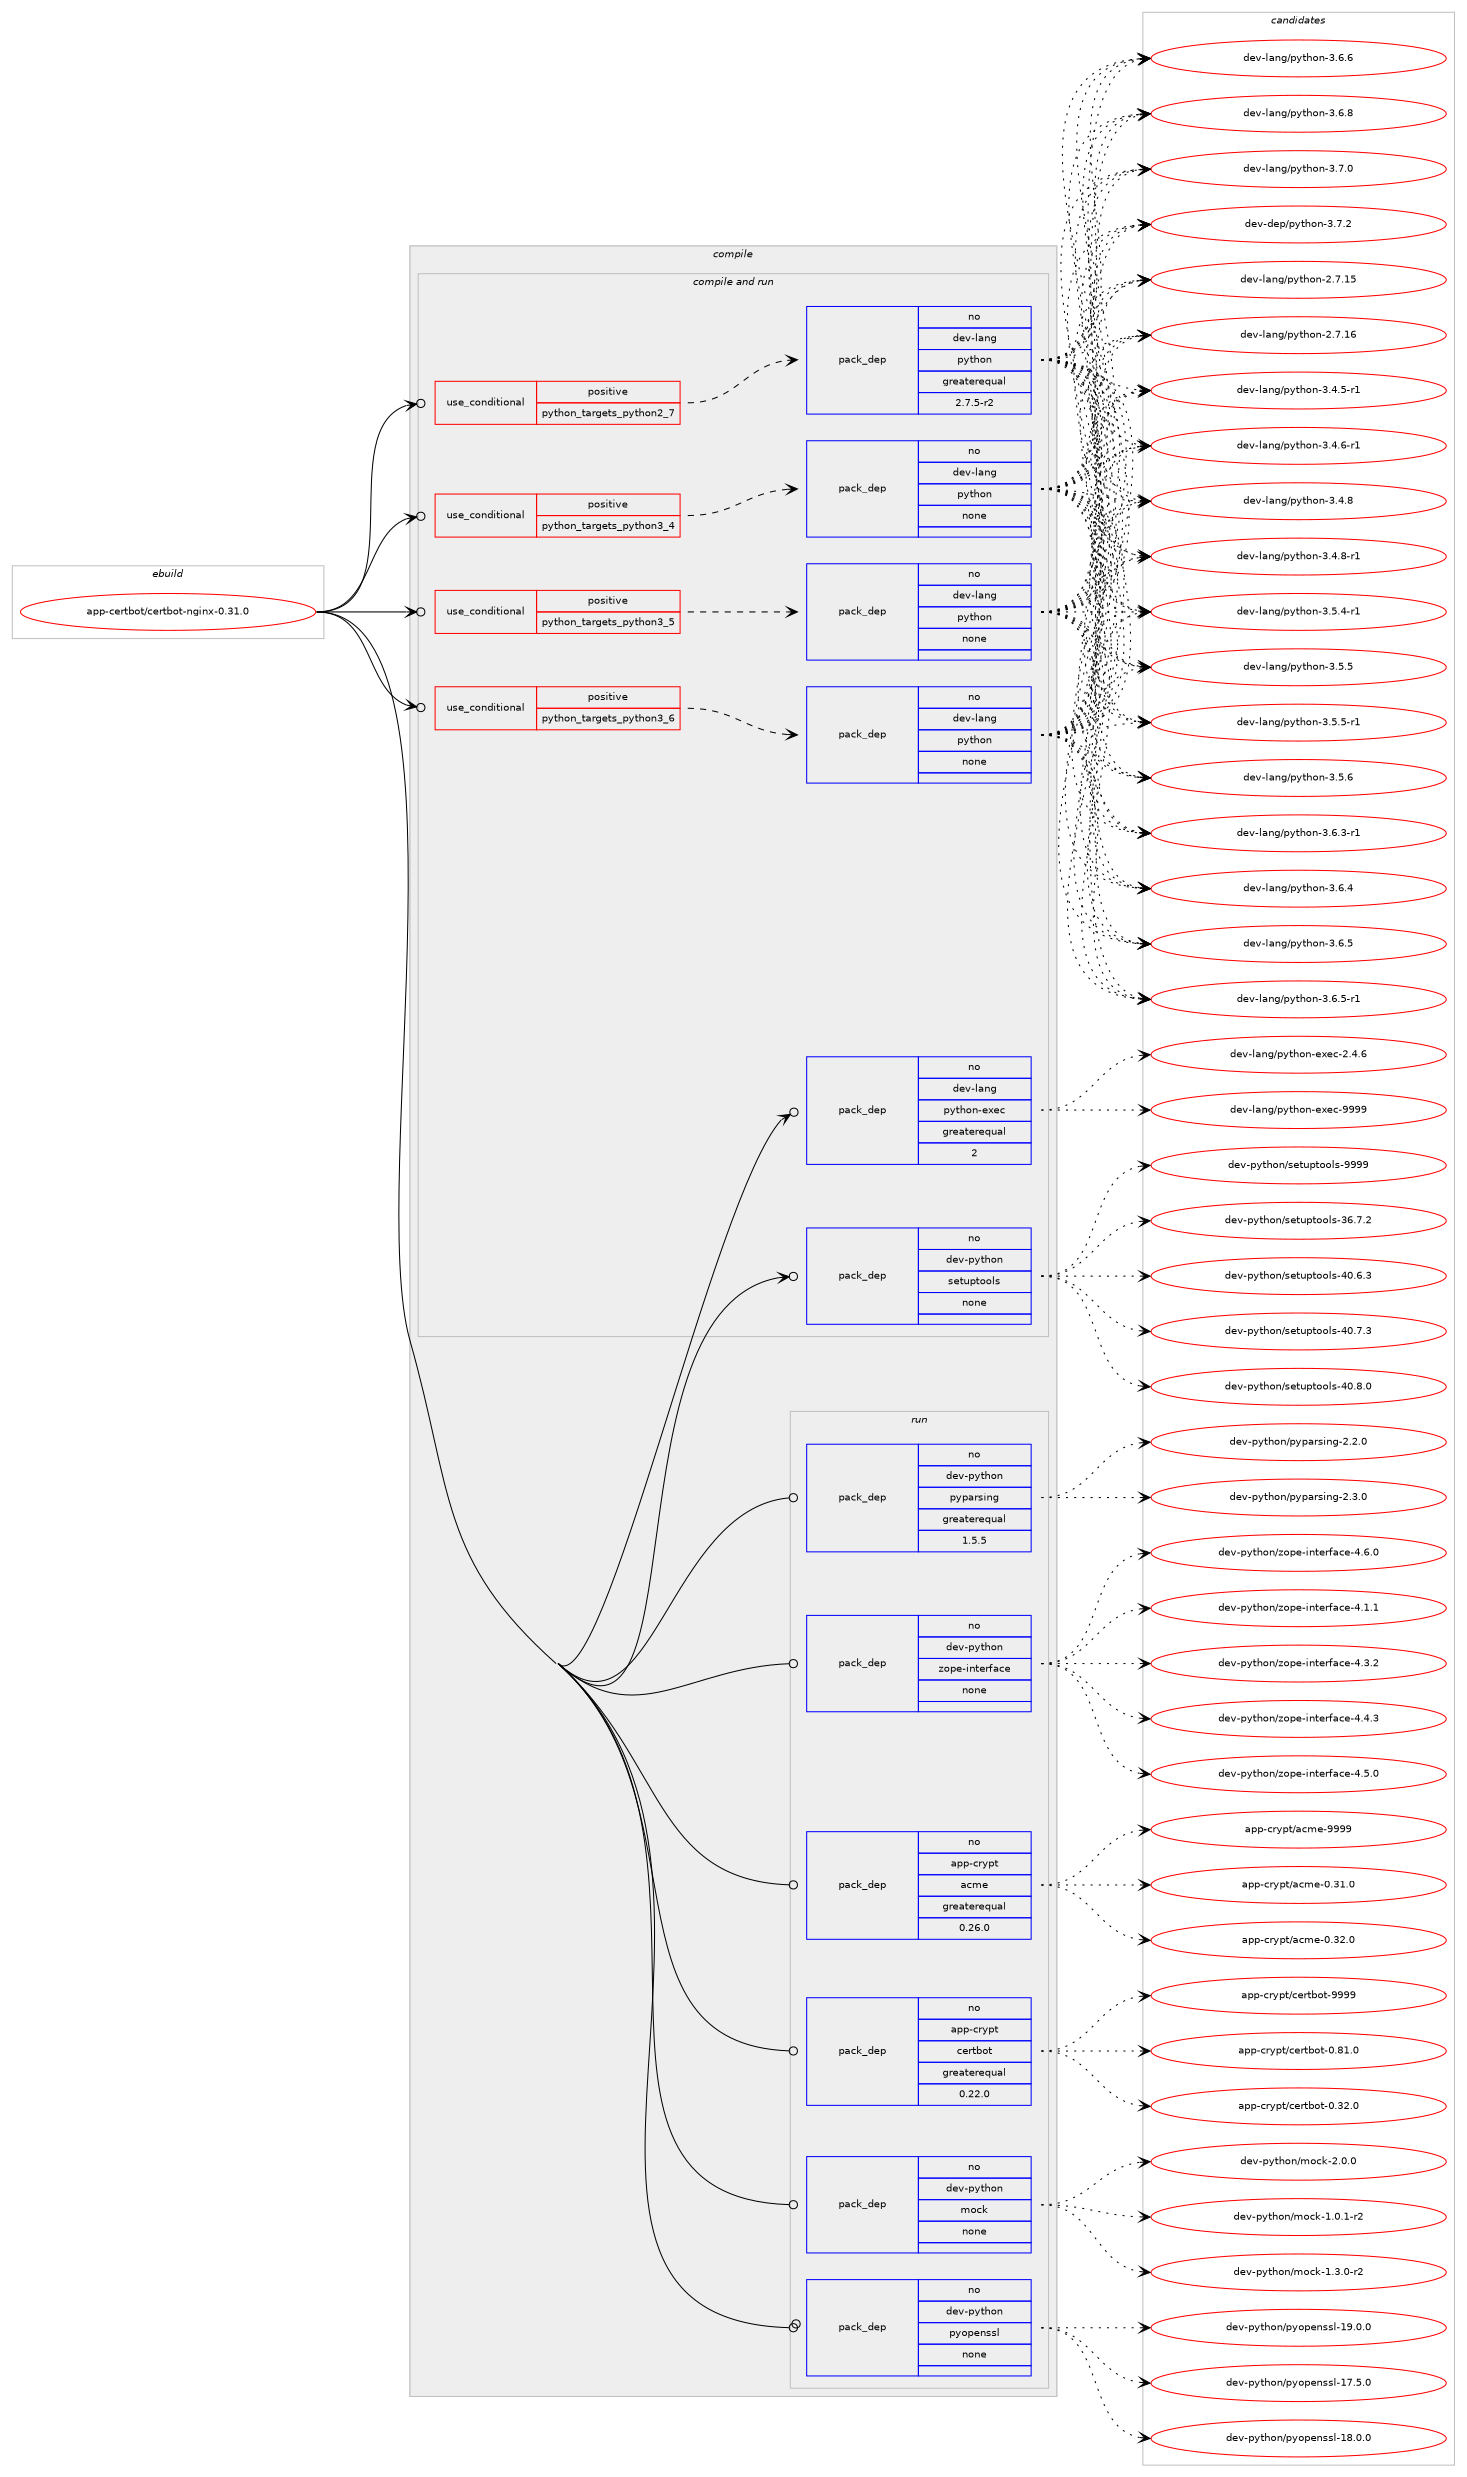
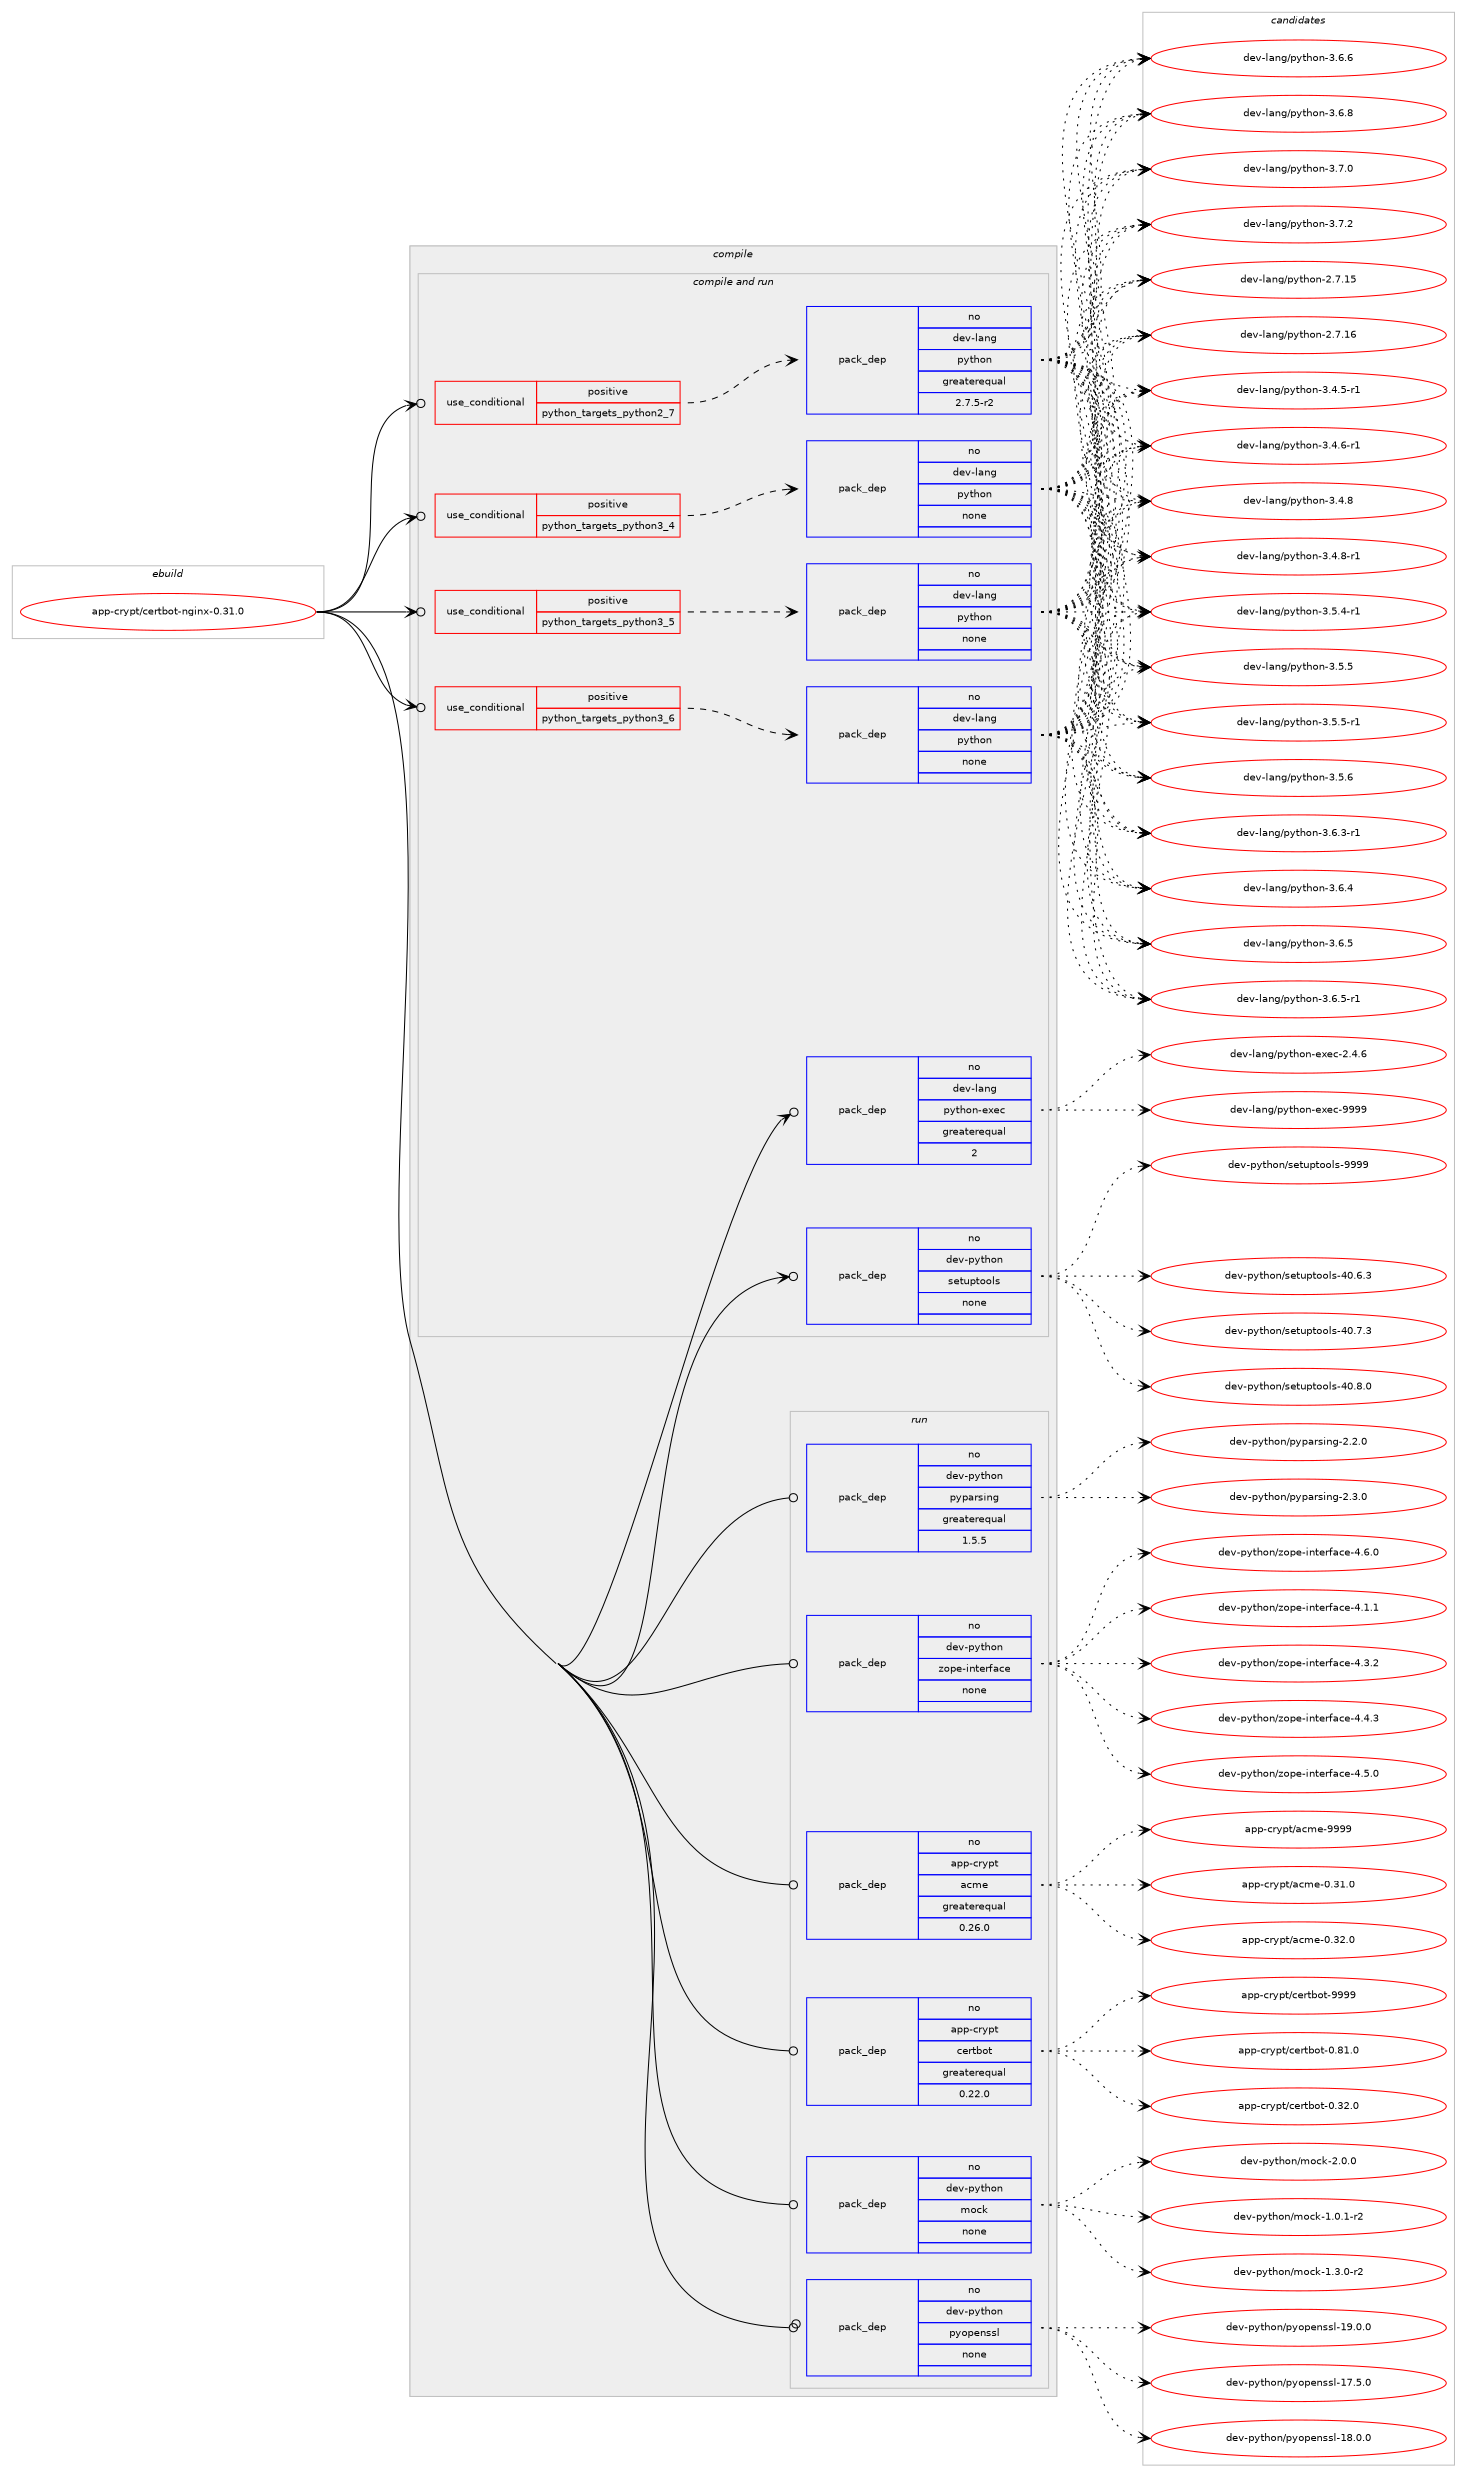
(1299, 224) -> (1299, 224)
(168, 612) -> (168, 612)
(1299, 1221) -> none
